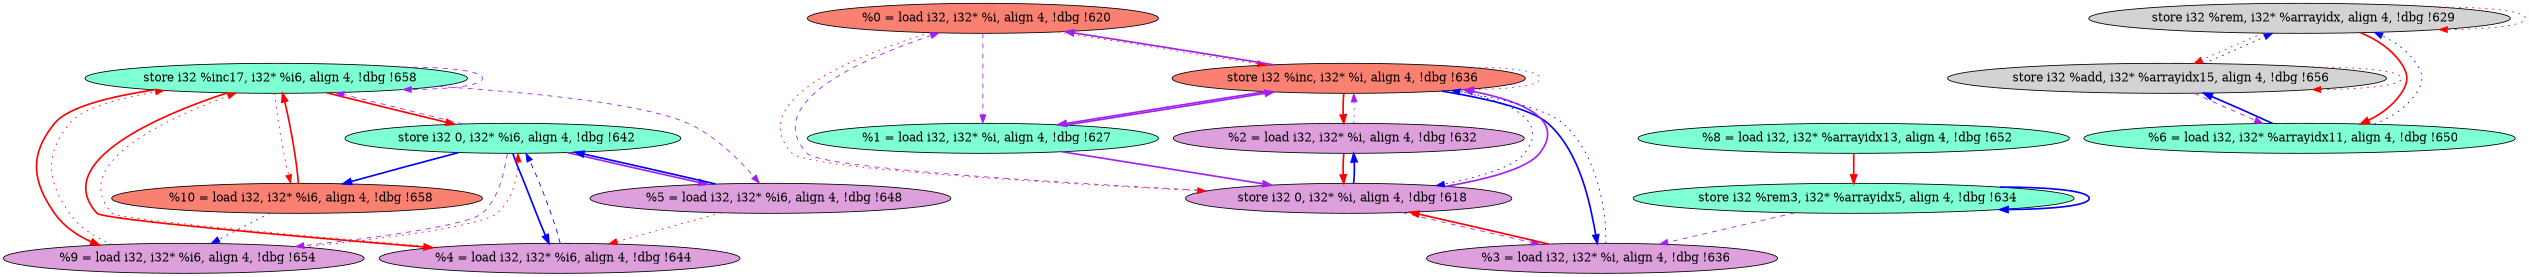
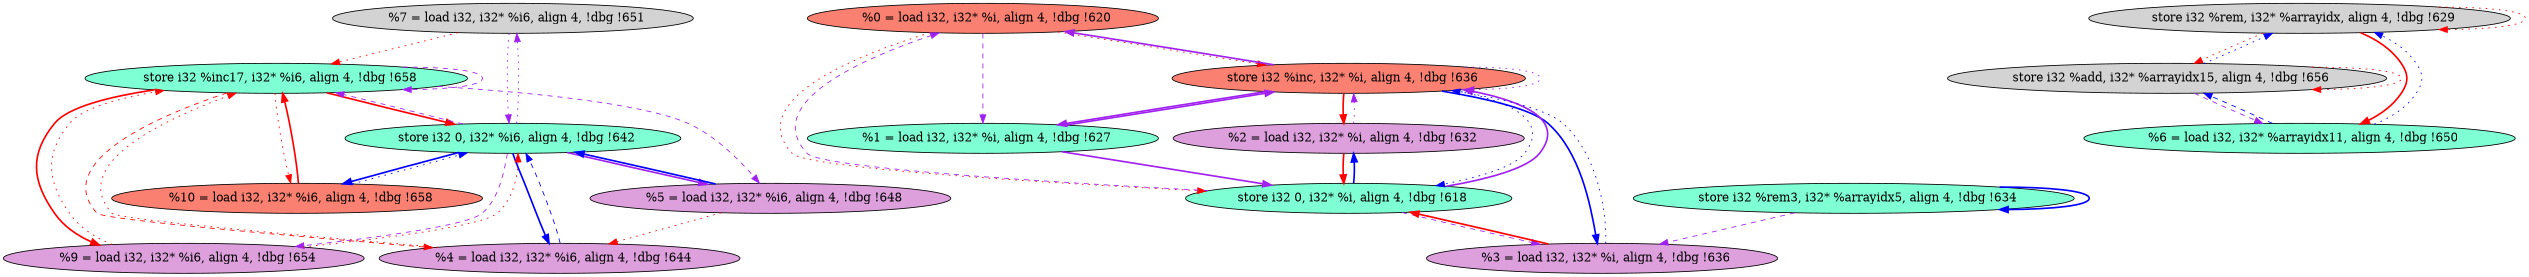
none -> (513, 18)
(2242, 110) -> (2242, 110)
(1854, 138) -> none
(1349, 198) -> (1349, 198)
(105, 215) -> (105, 215)
(247, 225) -> (406, 170)
